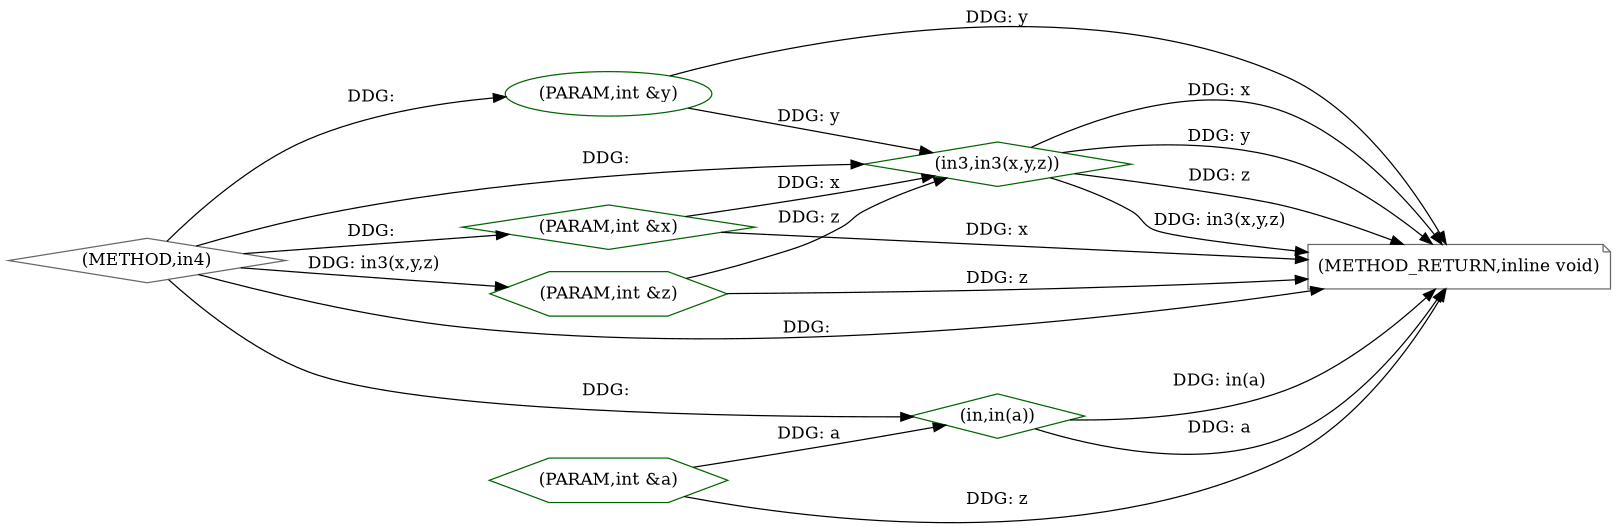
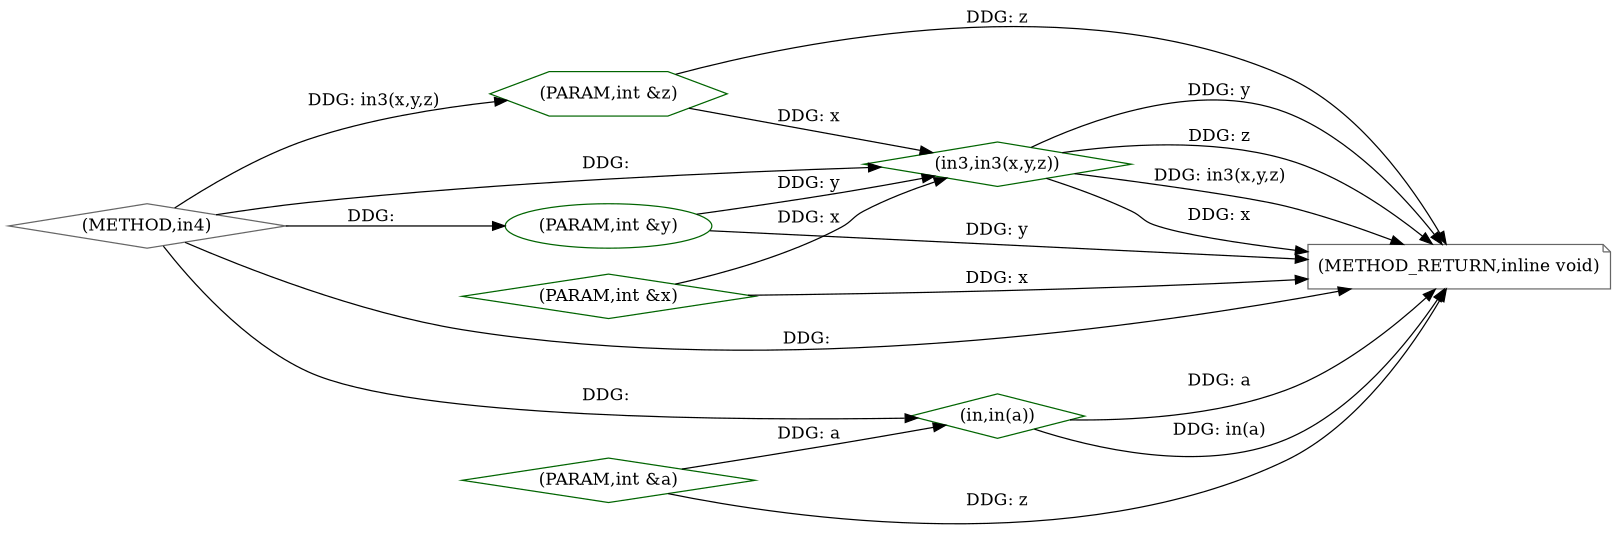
(809, 218) -> (809, 117)
(370, 244) -> none
(609, 480) -> (609, 480)
